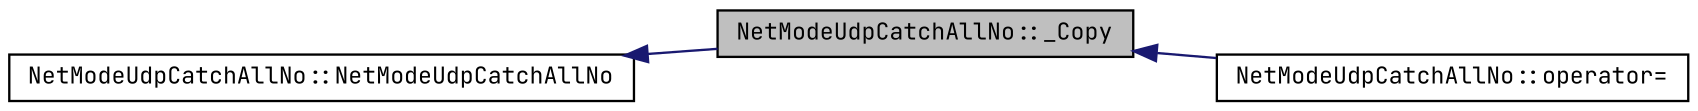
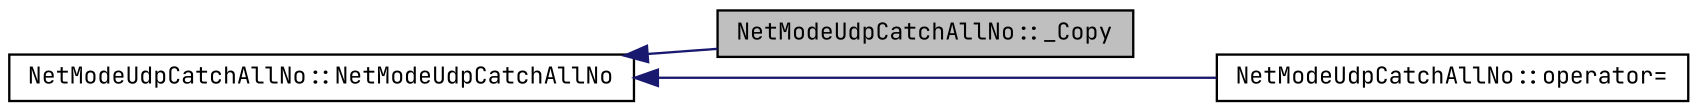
(1187, 56) -> (938, 78)
